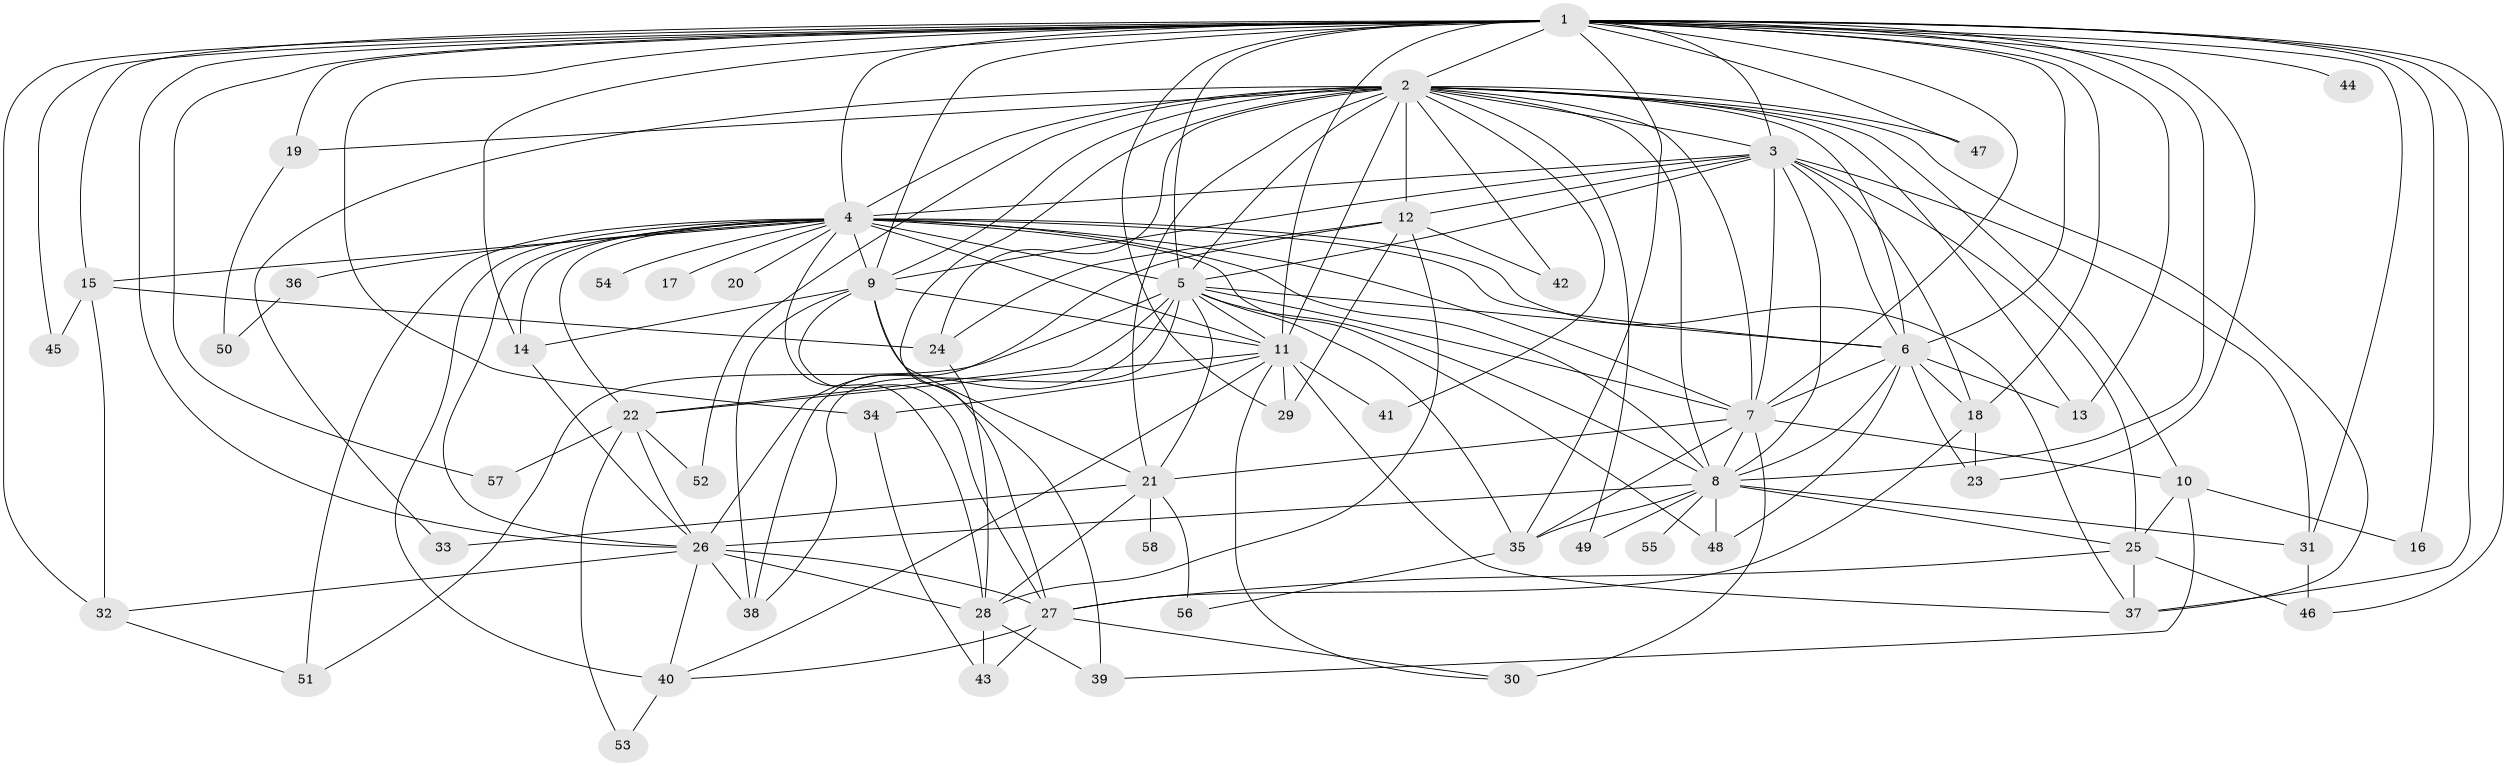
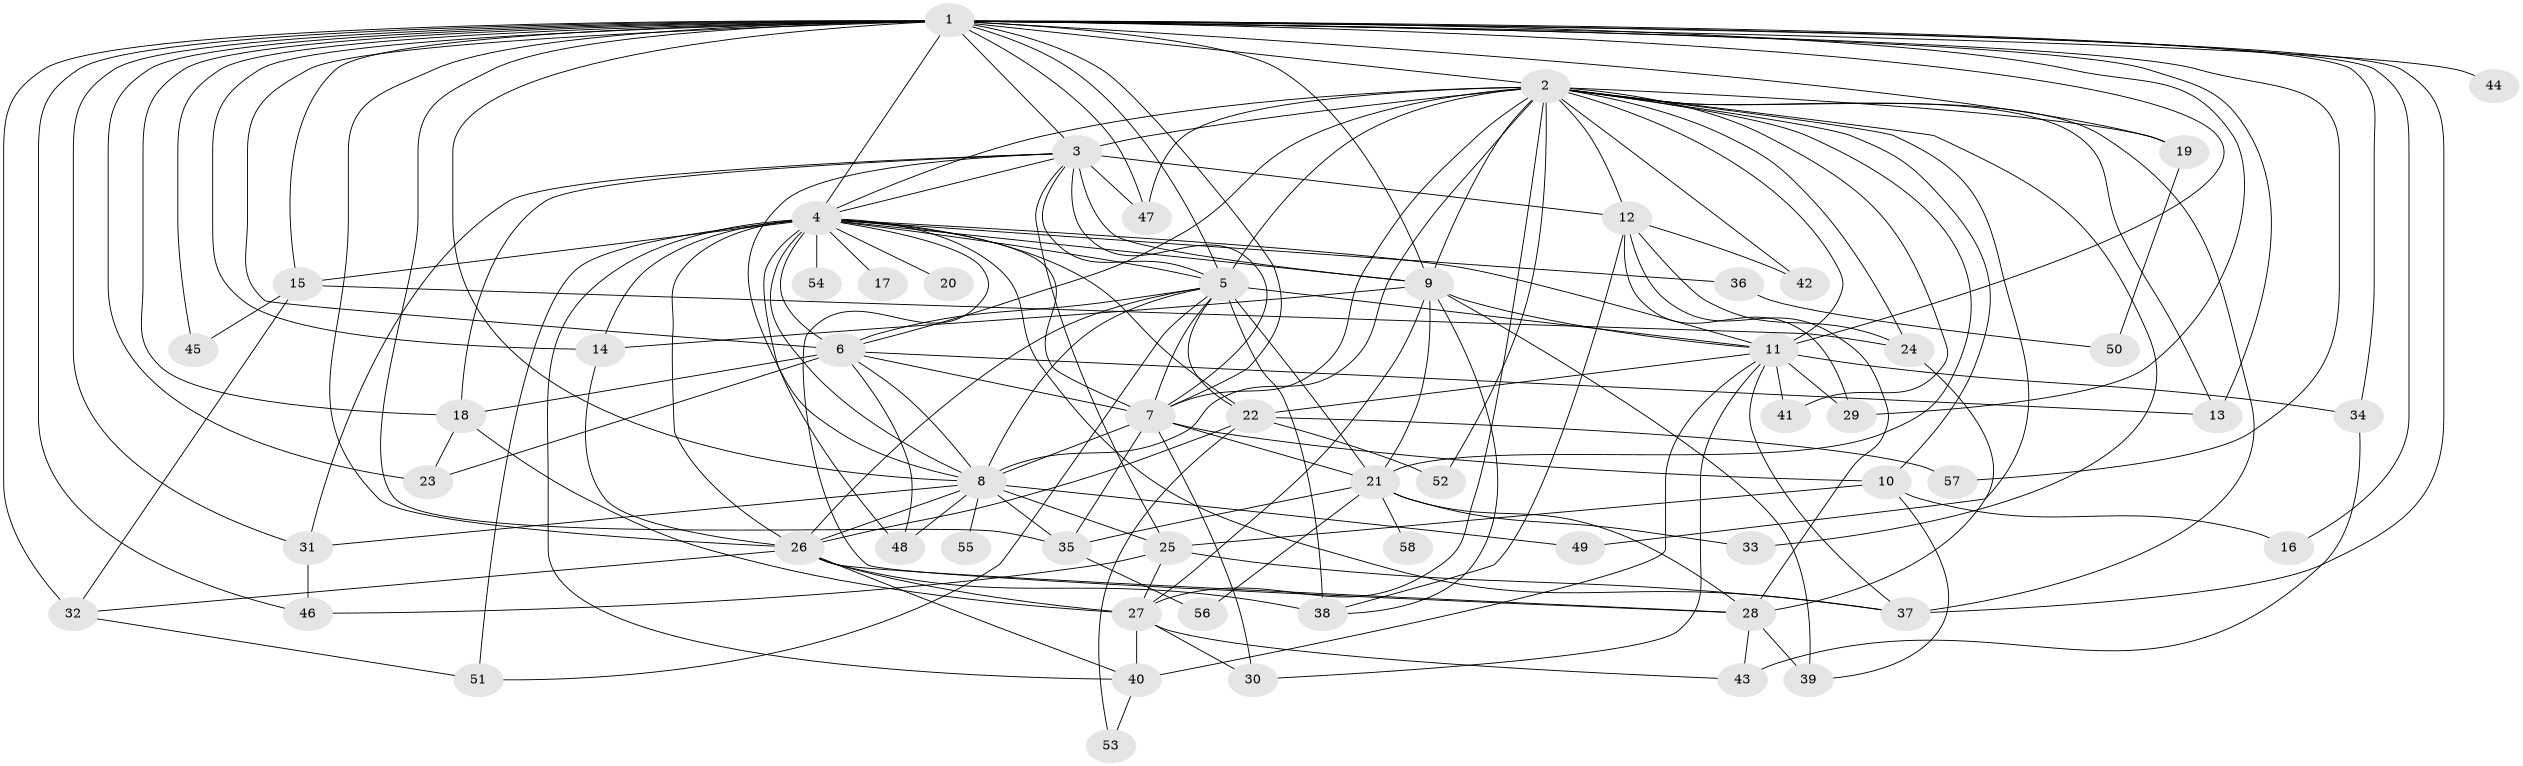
(1855, 241) -> (1112, 185)
(1388, 372) -> (1194, 519)
